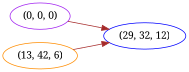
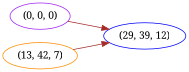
(145, 36) -> (145, 36)
(40, 56) -> (40, 56)
